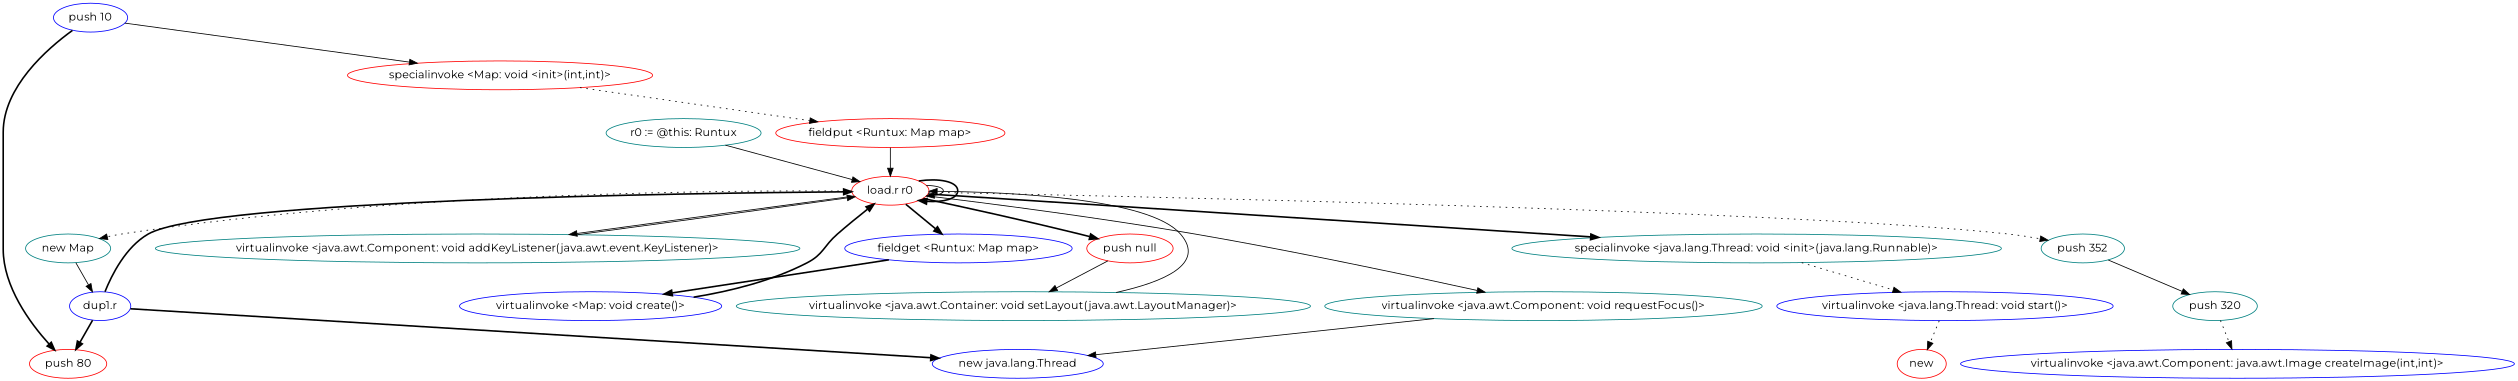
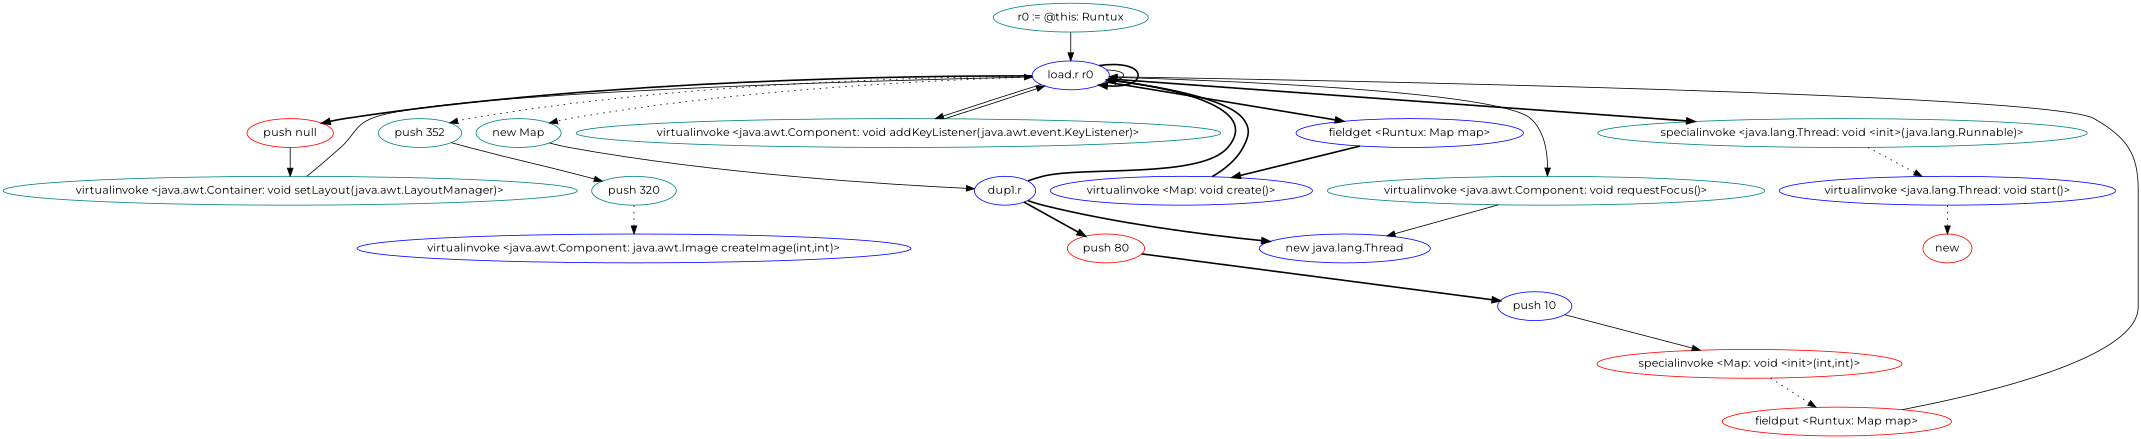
(3, 181) -> (1317, 277)
(890, 191) -> (1071, 75)
